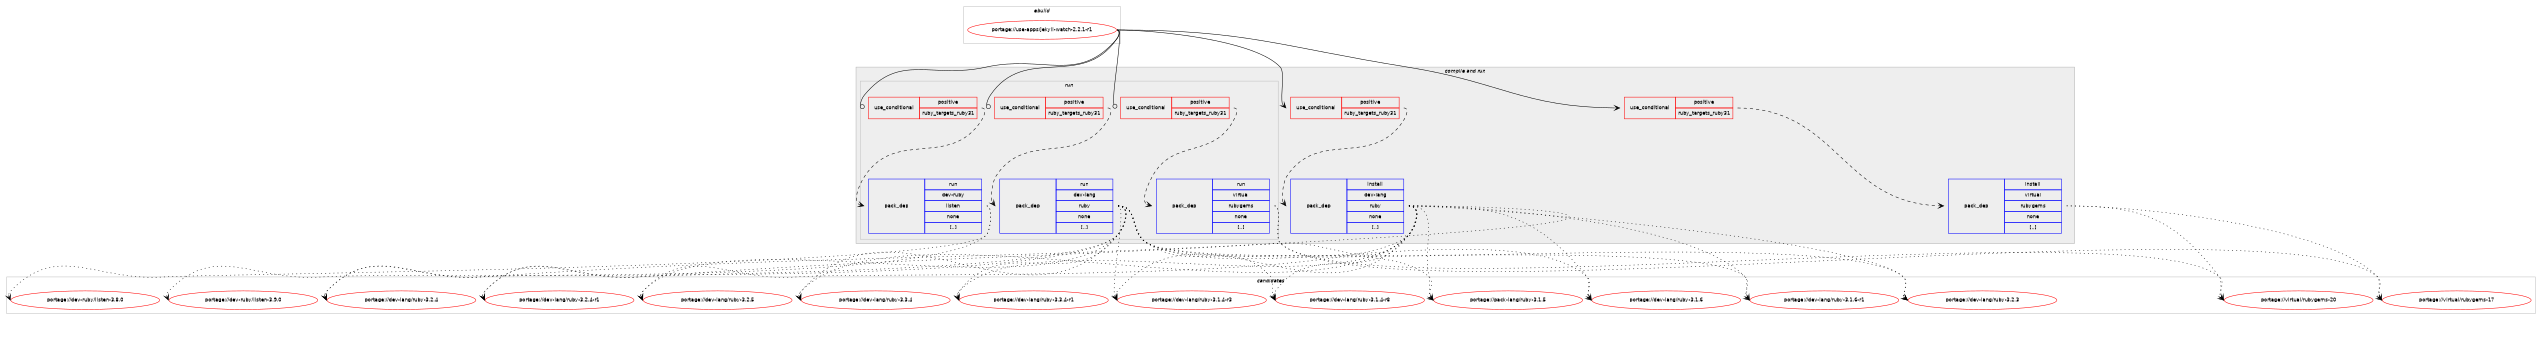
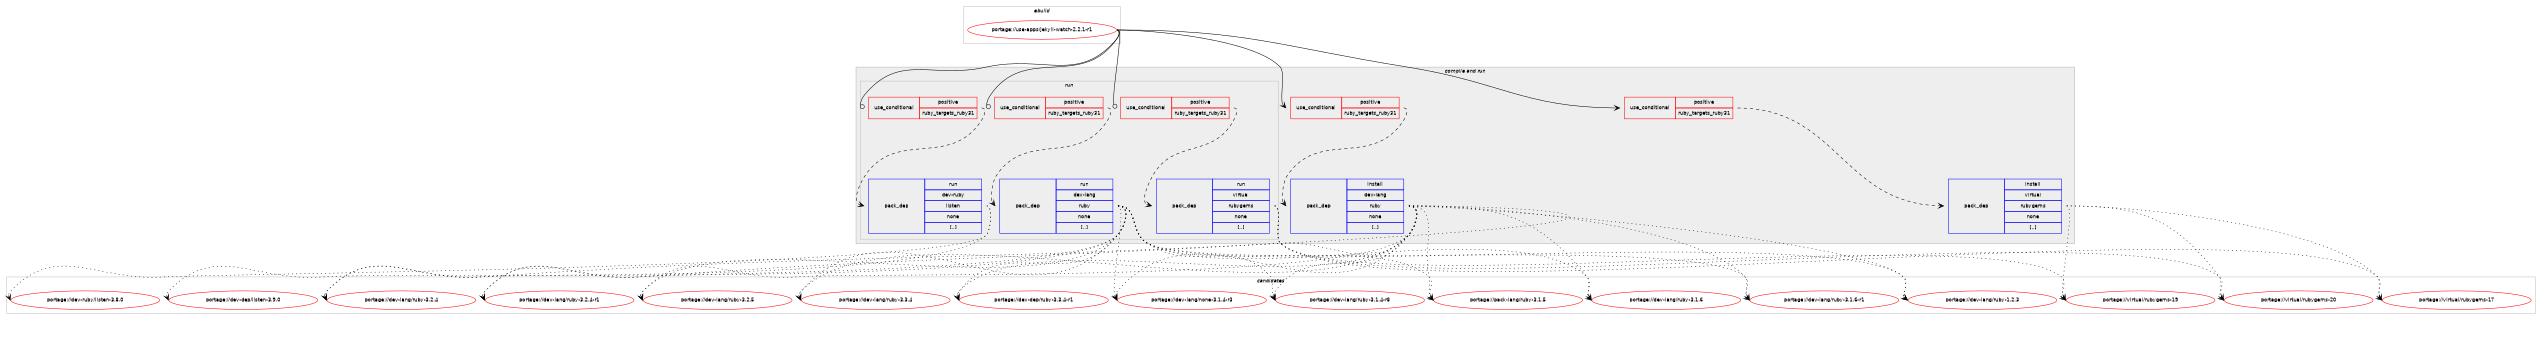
(243, 300) -> (243, 300)
(1034, 300) -> (1034, 300)
(1192, 300) -> (1192, 300)
(1982, 300) -> (1982, 300)
none -> (2141, 300)
